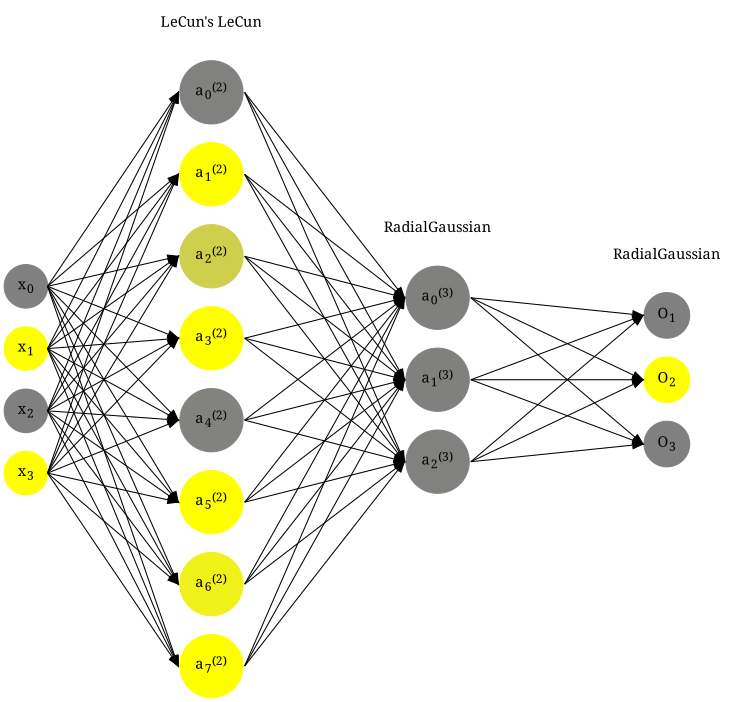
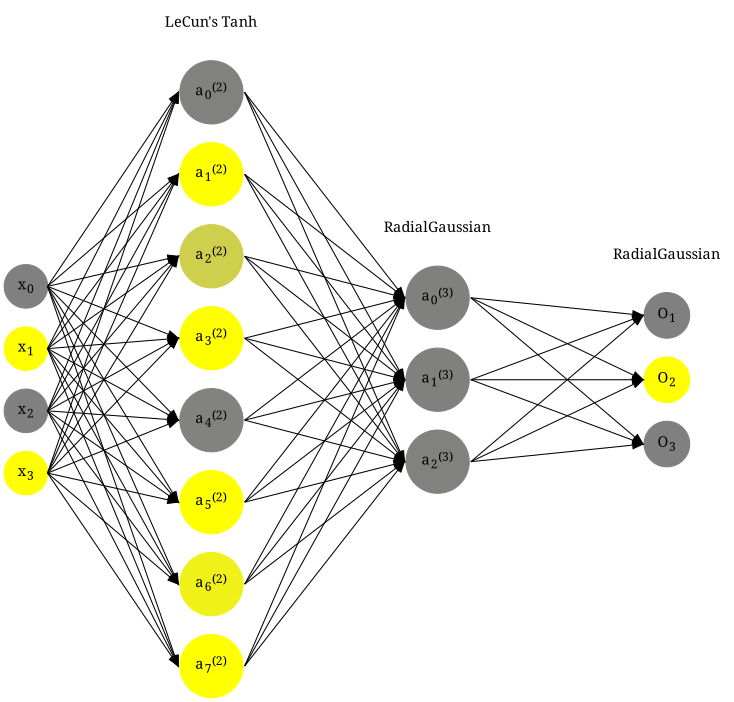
(211, 23) -> (211, 23)
